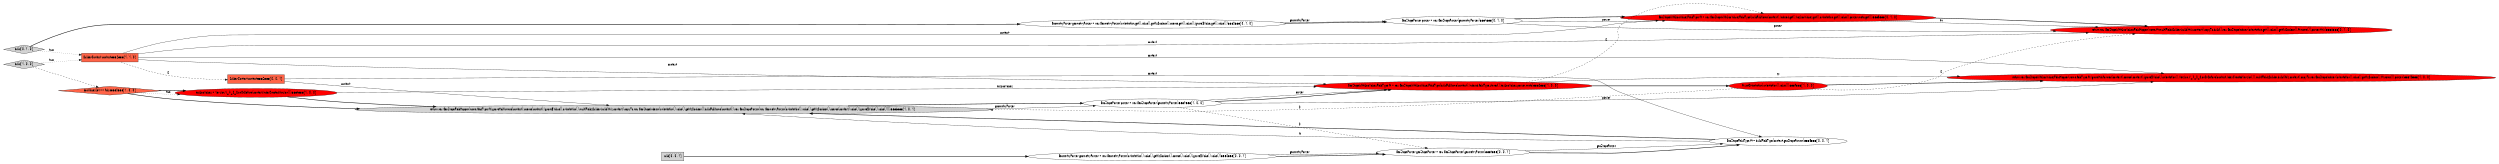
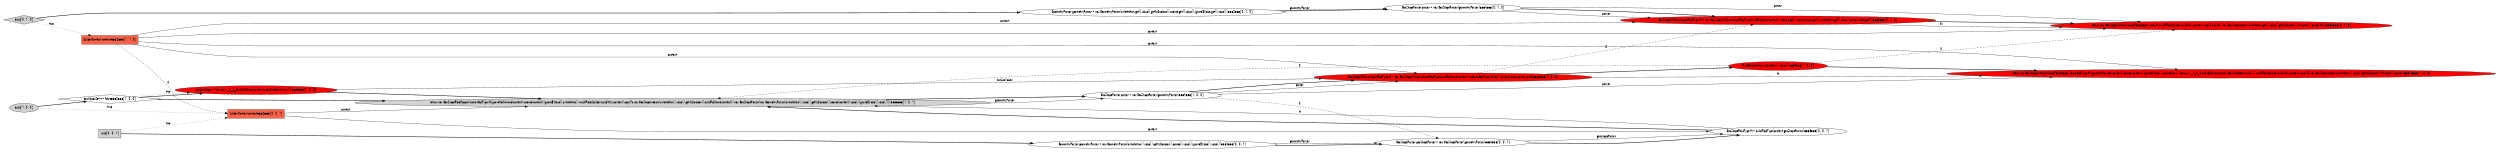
(59, 62) -> (132, 111)
(24, 64) -> (24, 108)
(64, 77) -> (61, 104)
(110, 91) -> (110, 99)
none -> (173, 125)
